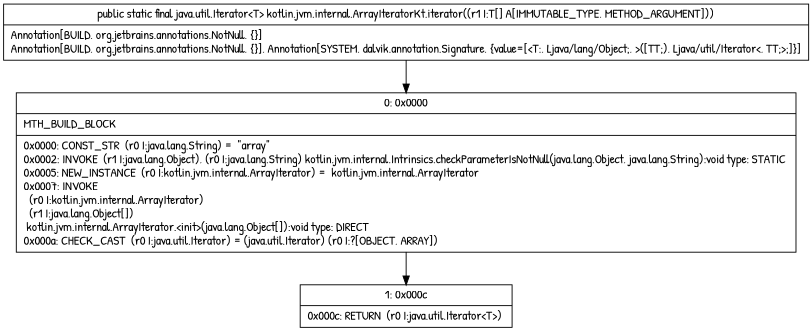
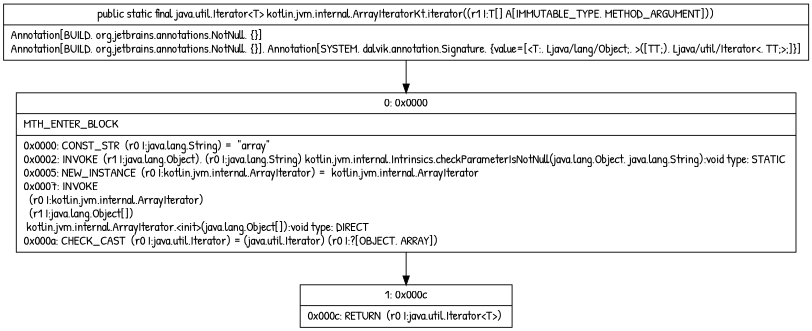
(70, 124) -> (72, 124)
